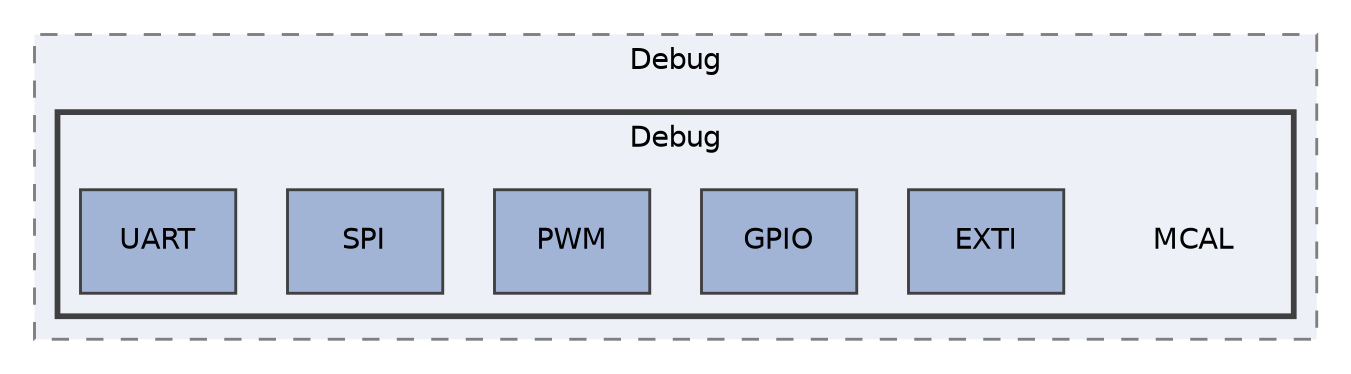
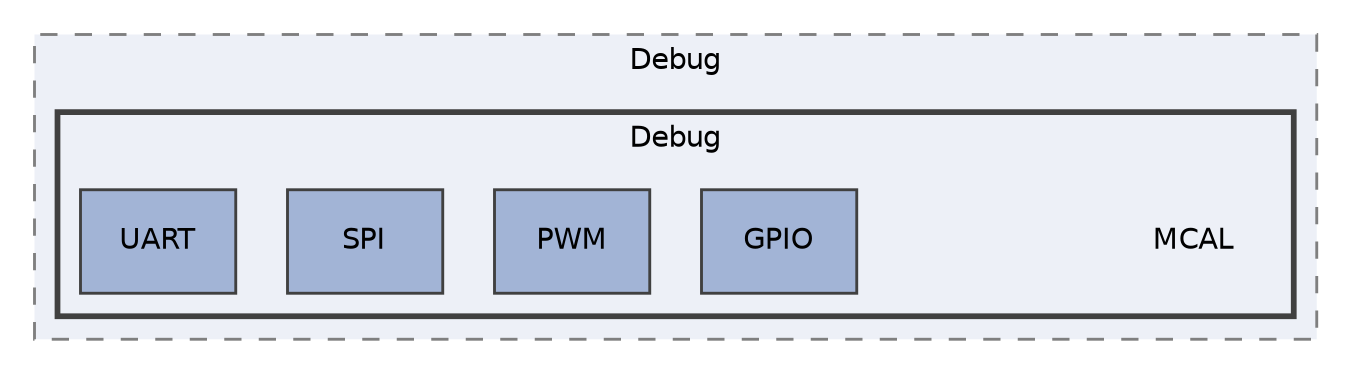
(986, 242) -> none
